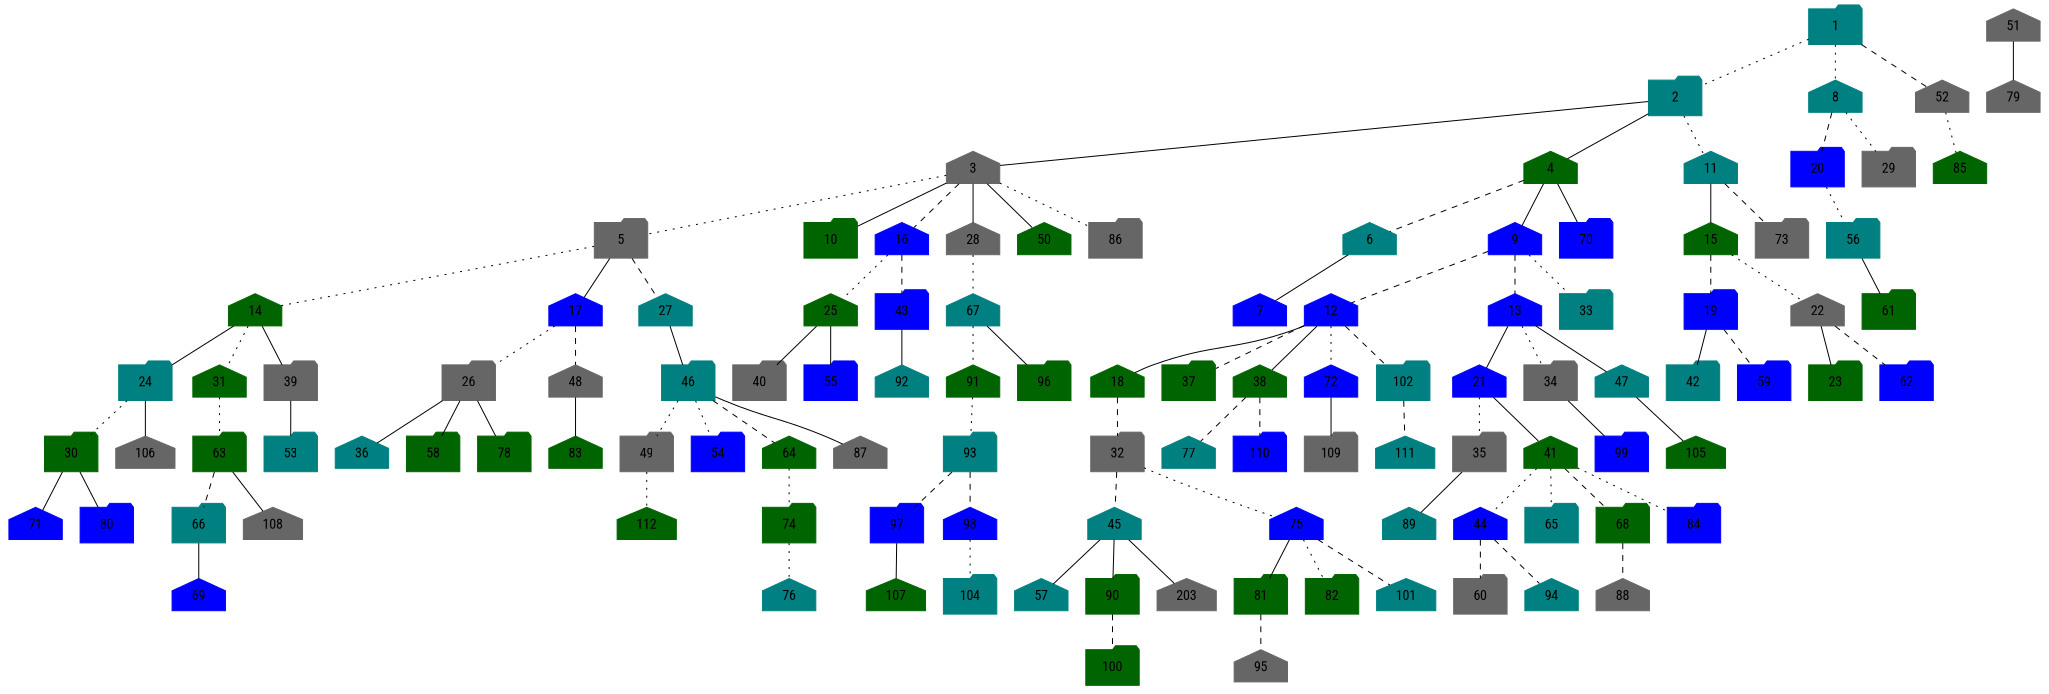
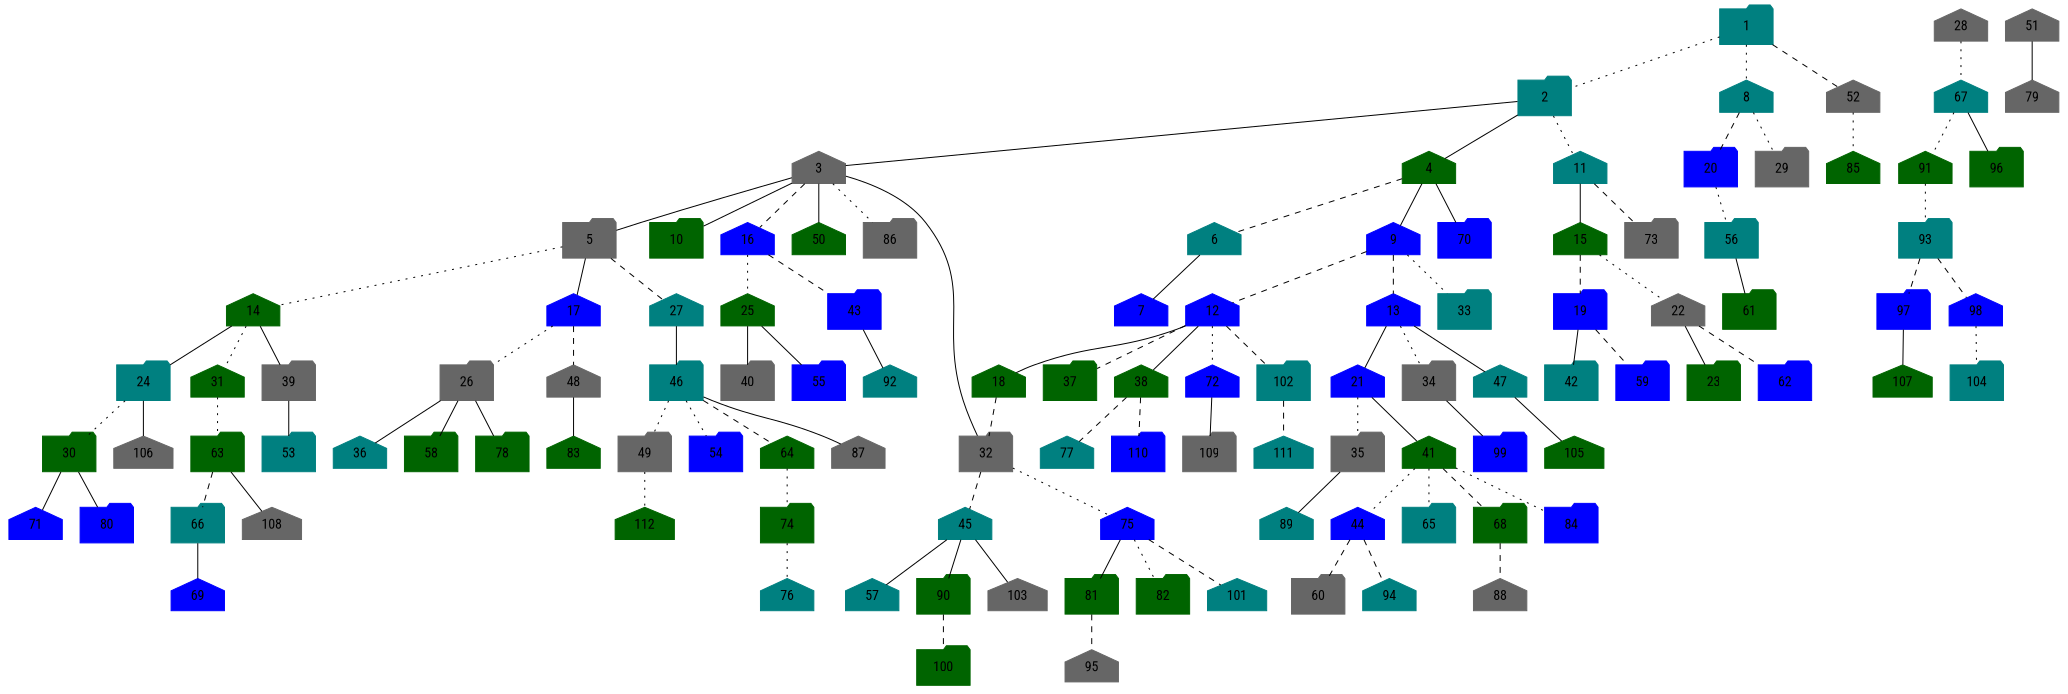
(973, 203) -> (952, 281)
(797, 205) -> (704, 203)
(1187, 596) -> (1018, 596)
